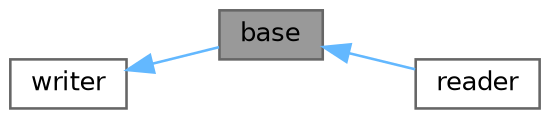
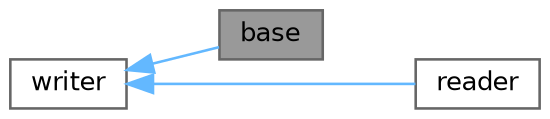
(382, 61) -> (284, 84)
